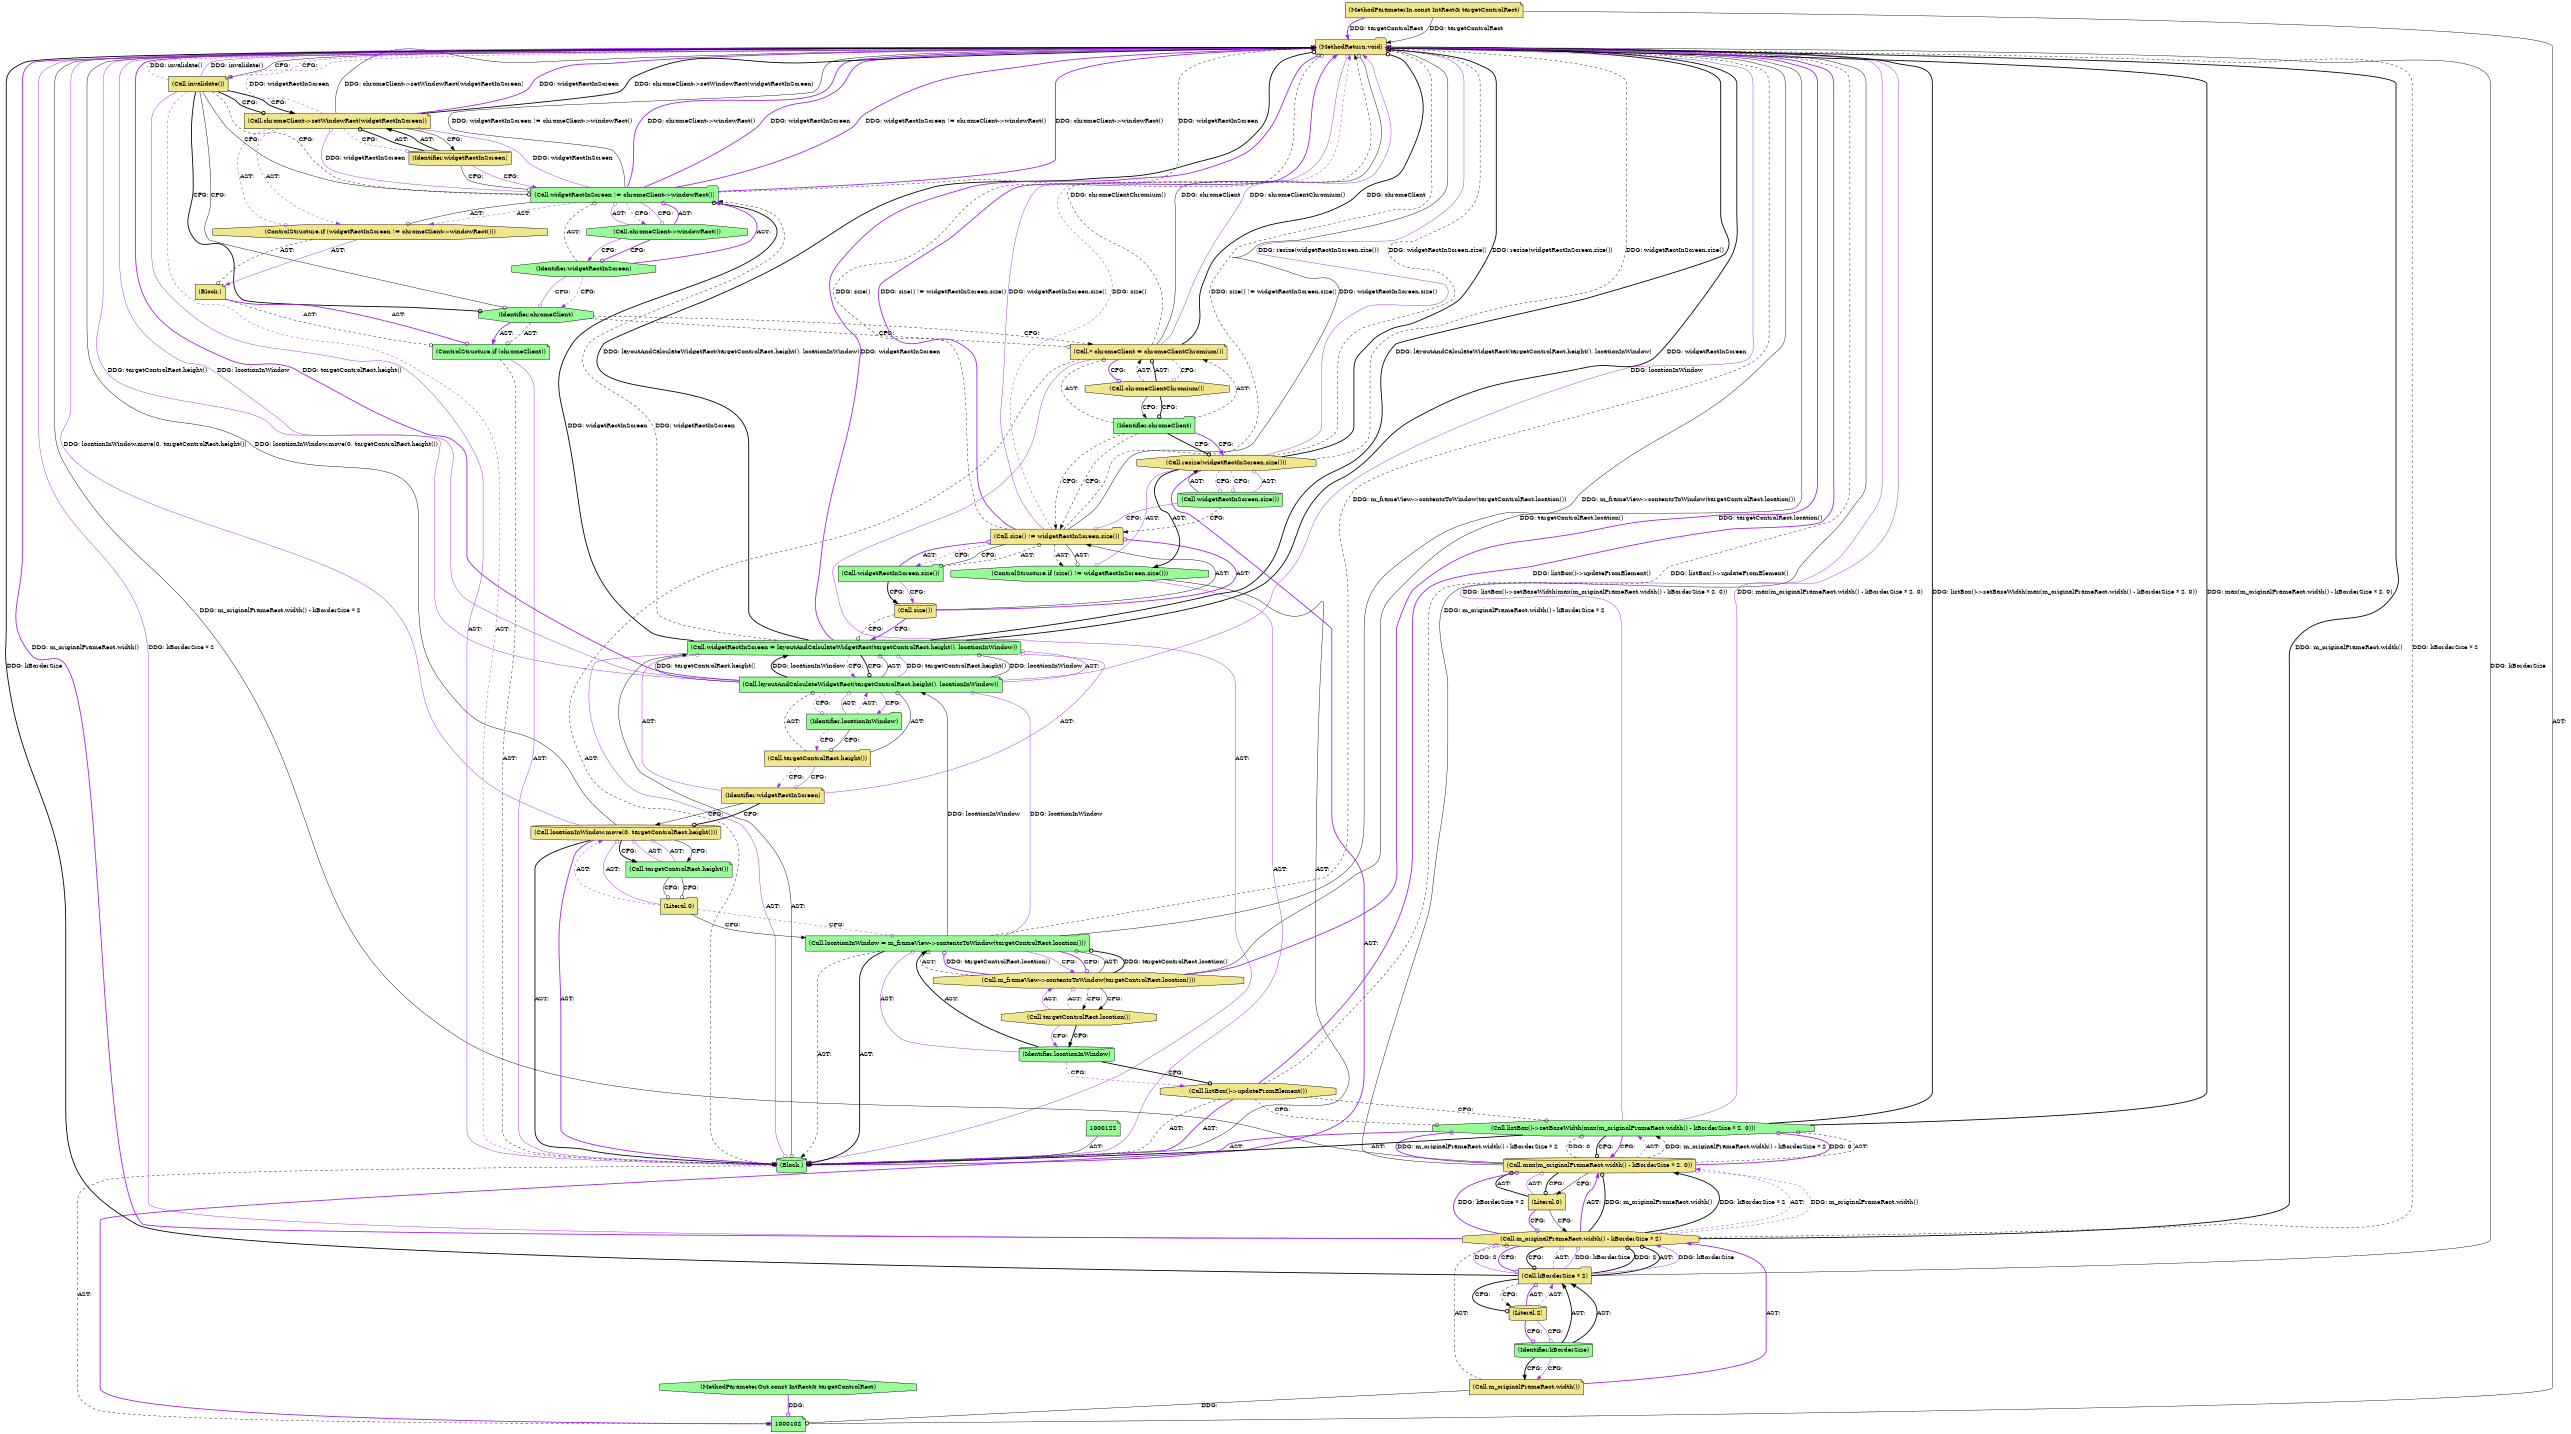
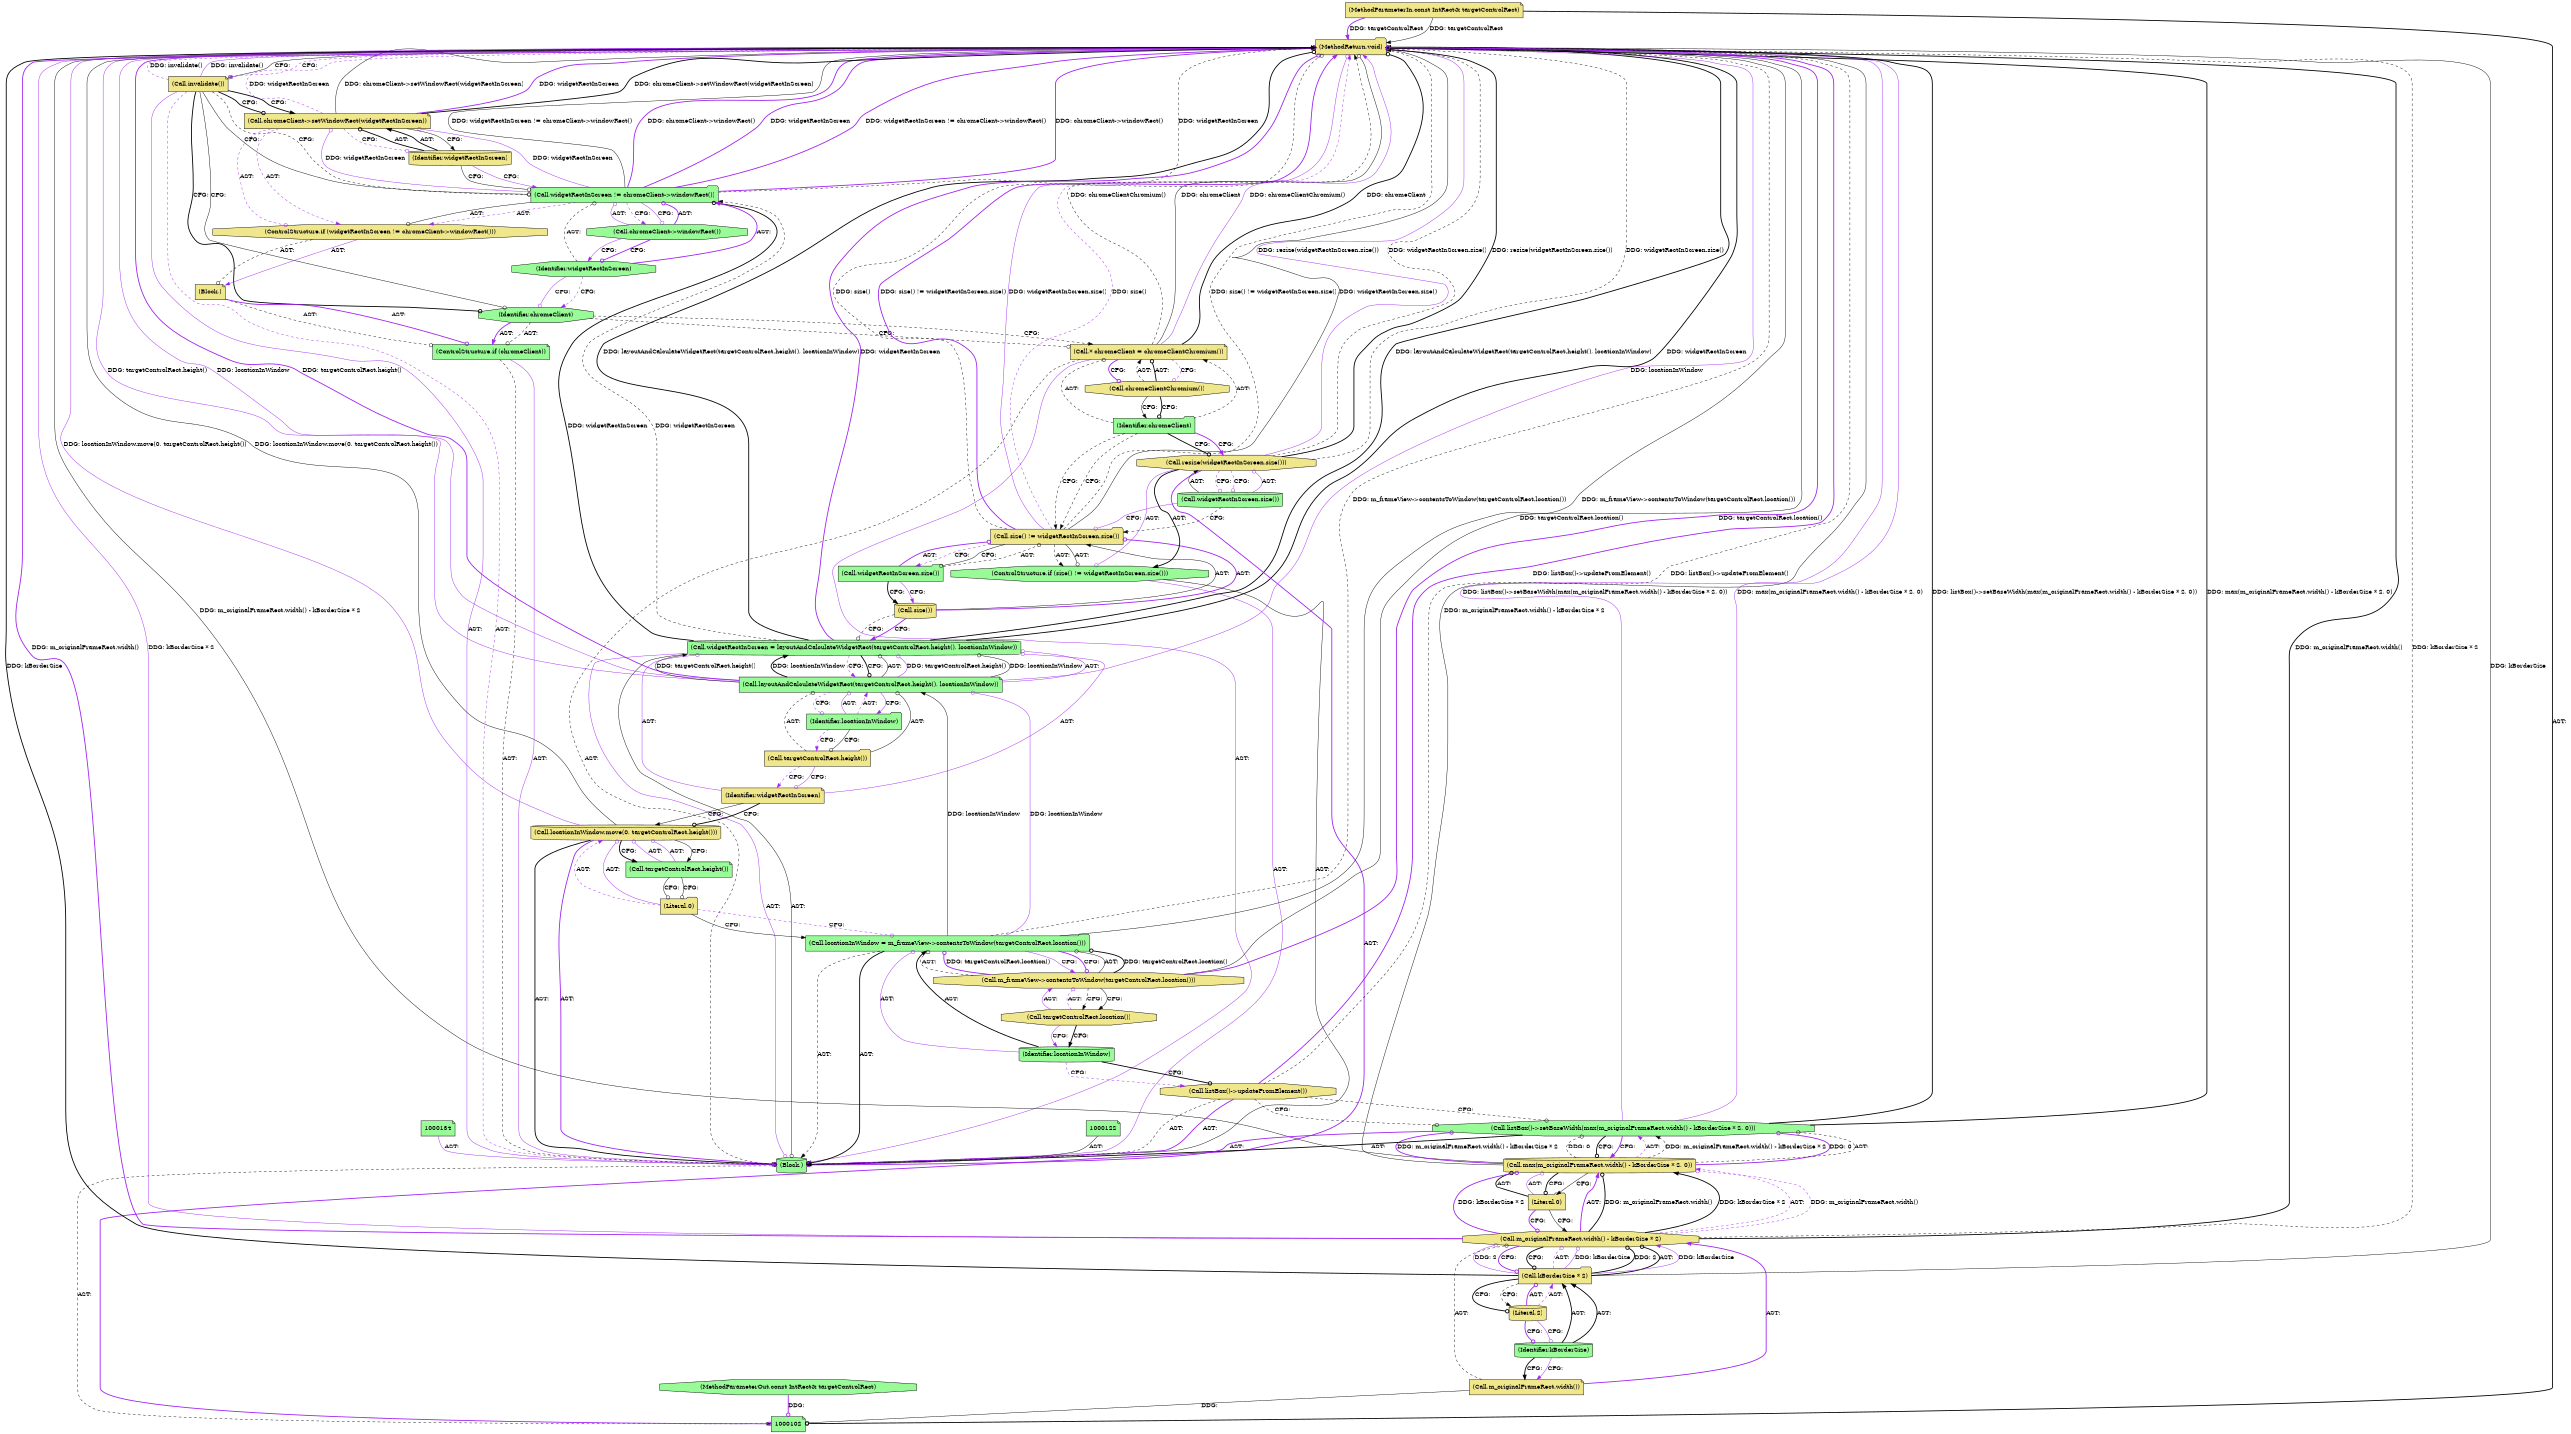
(2552, 1074) -> (2552, 1074)
none -> (438, 1128)
